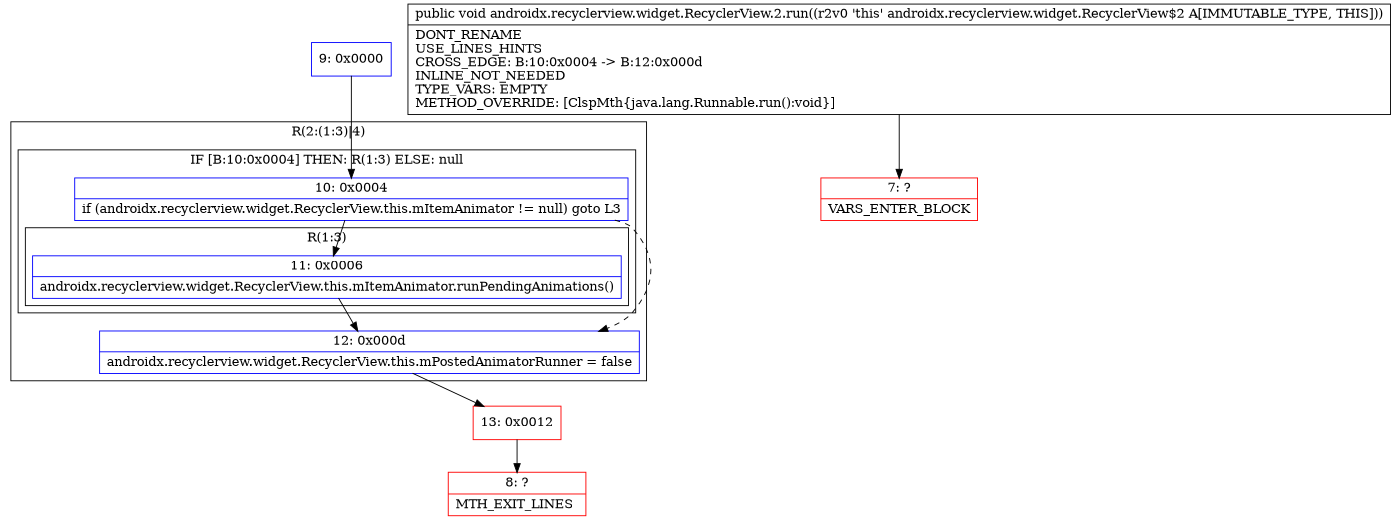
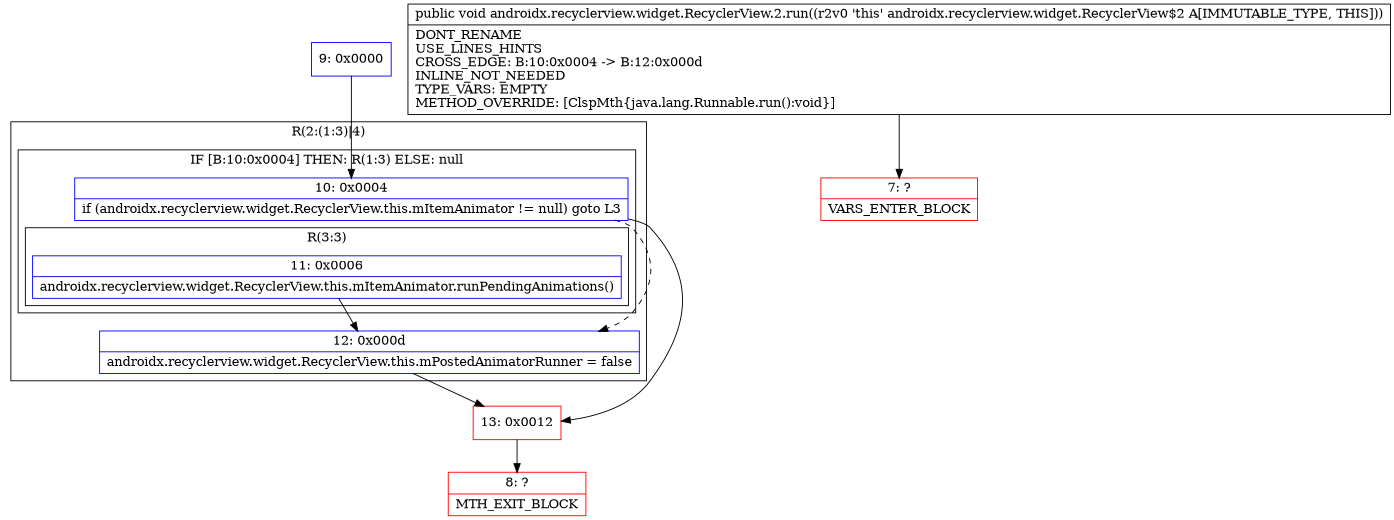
(341, 234) -> (675, 336)
(327, 238) -> (327, 238)
(514, 504) -> (517, 504)
